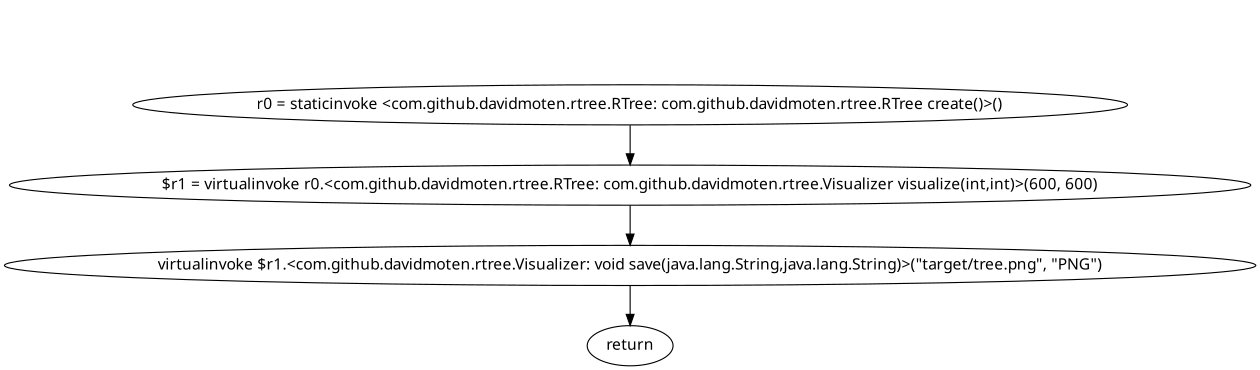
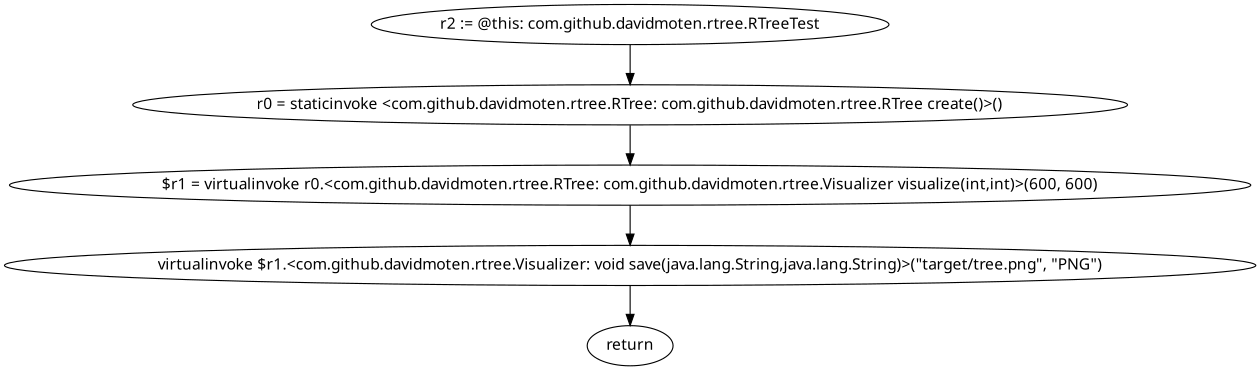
none -> (630, 25)
